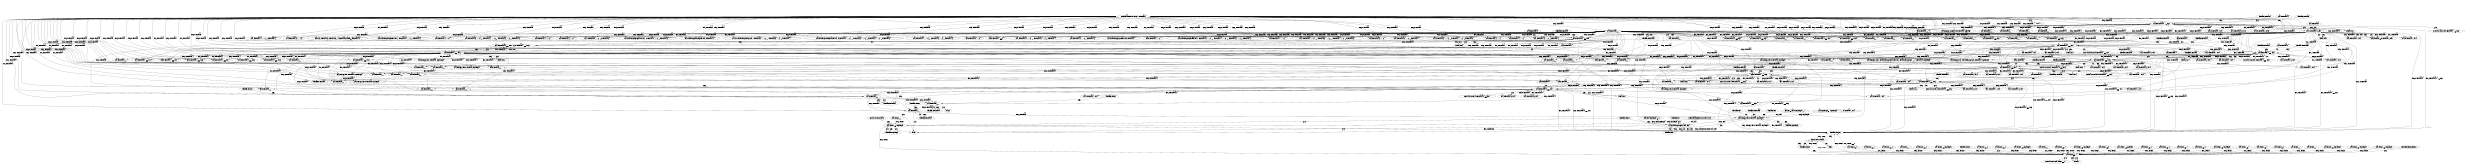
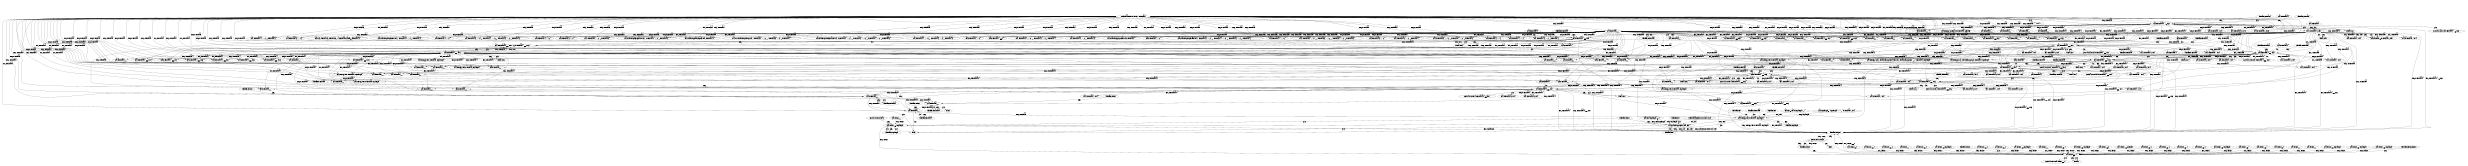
(1209, 32) -> (2069, 38)
(1937, 154) -> none
